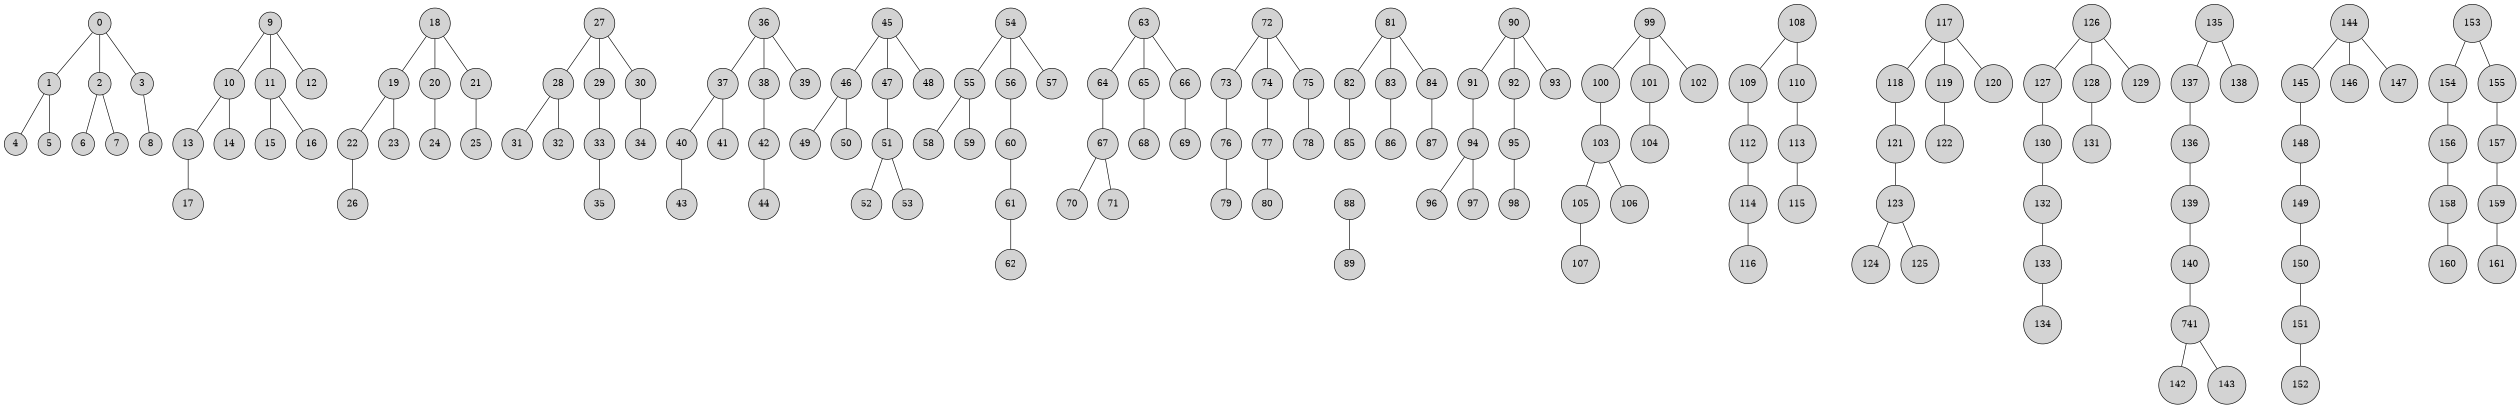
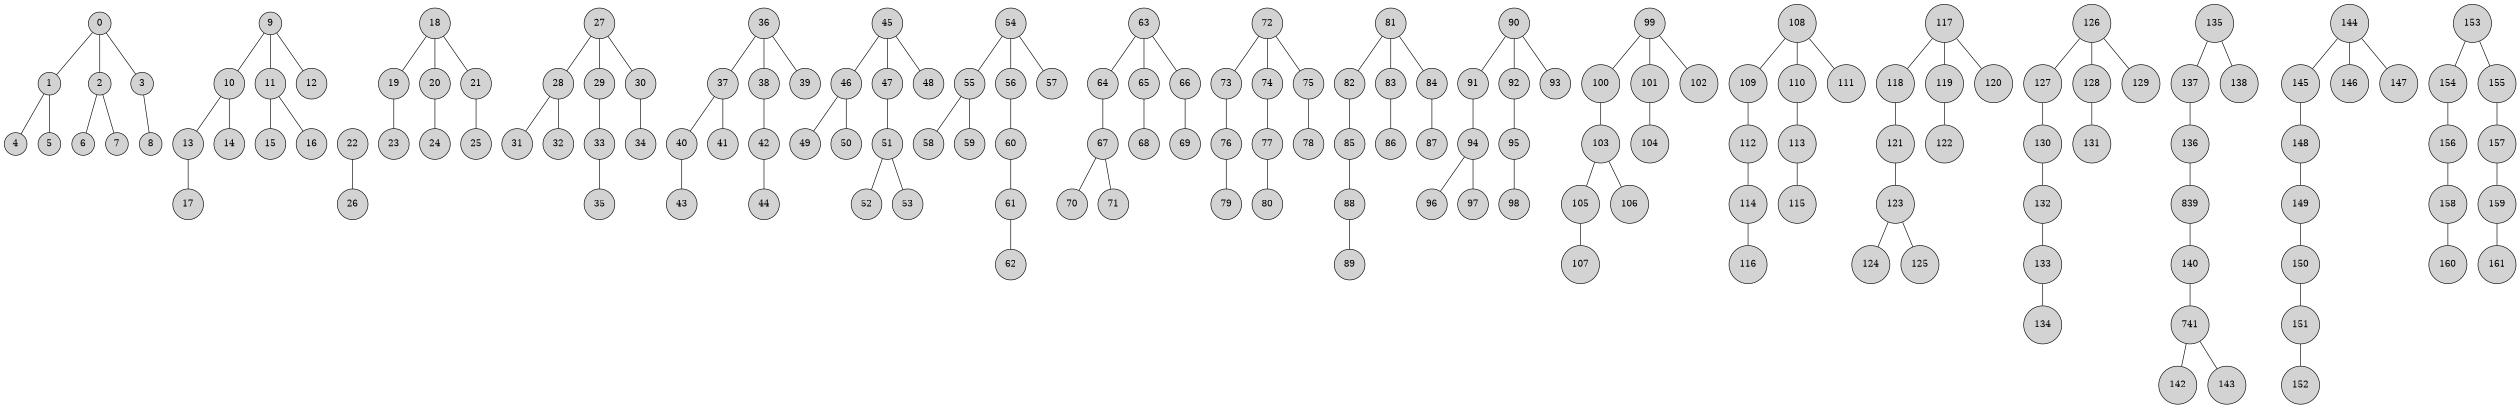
none -> (1846, 84)
(373, 114) -> none
none -> (1350, 174)
(2190, 204) -> (2190, 204)
